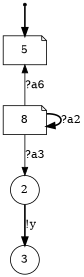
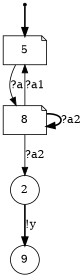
none -> (10, 81)
(35, 85) -> (35, 85)
(35, 155) -> (35, 155)
(25, 260) -> (25, 260)
